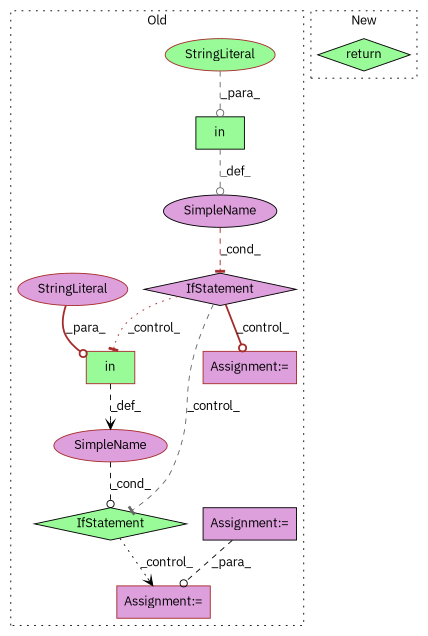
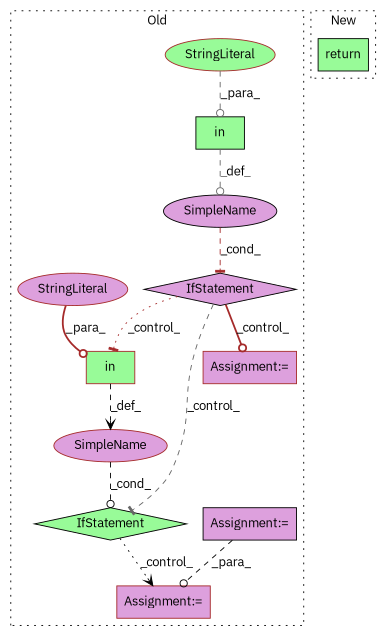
(364, 55) -> (343, 55)
